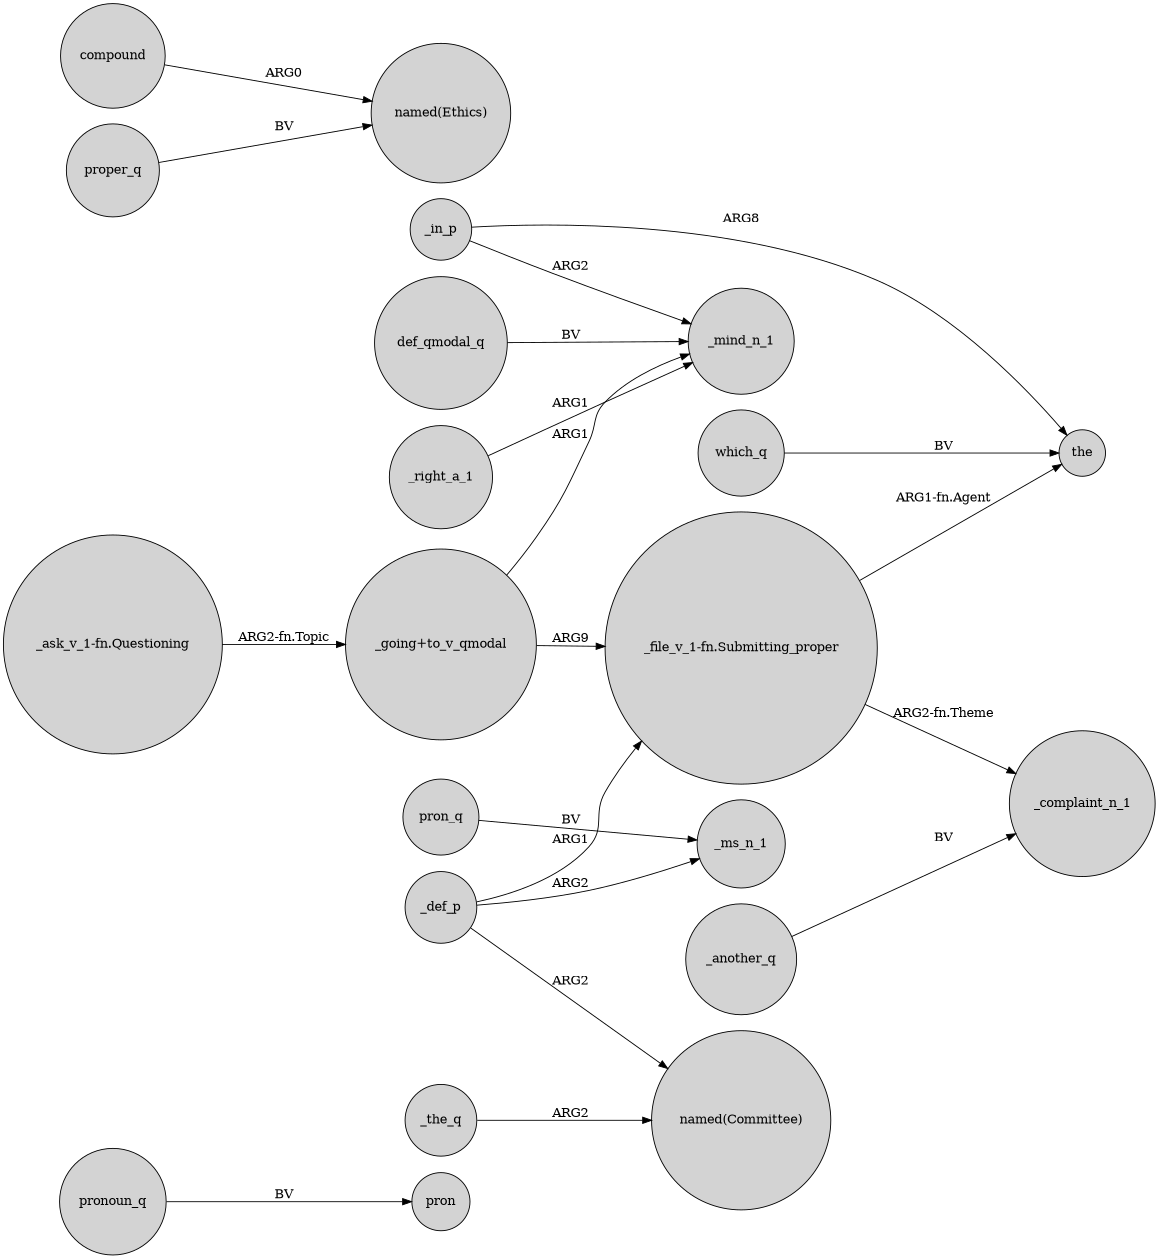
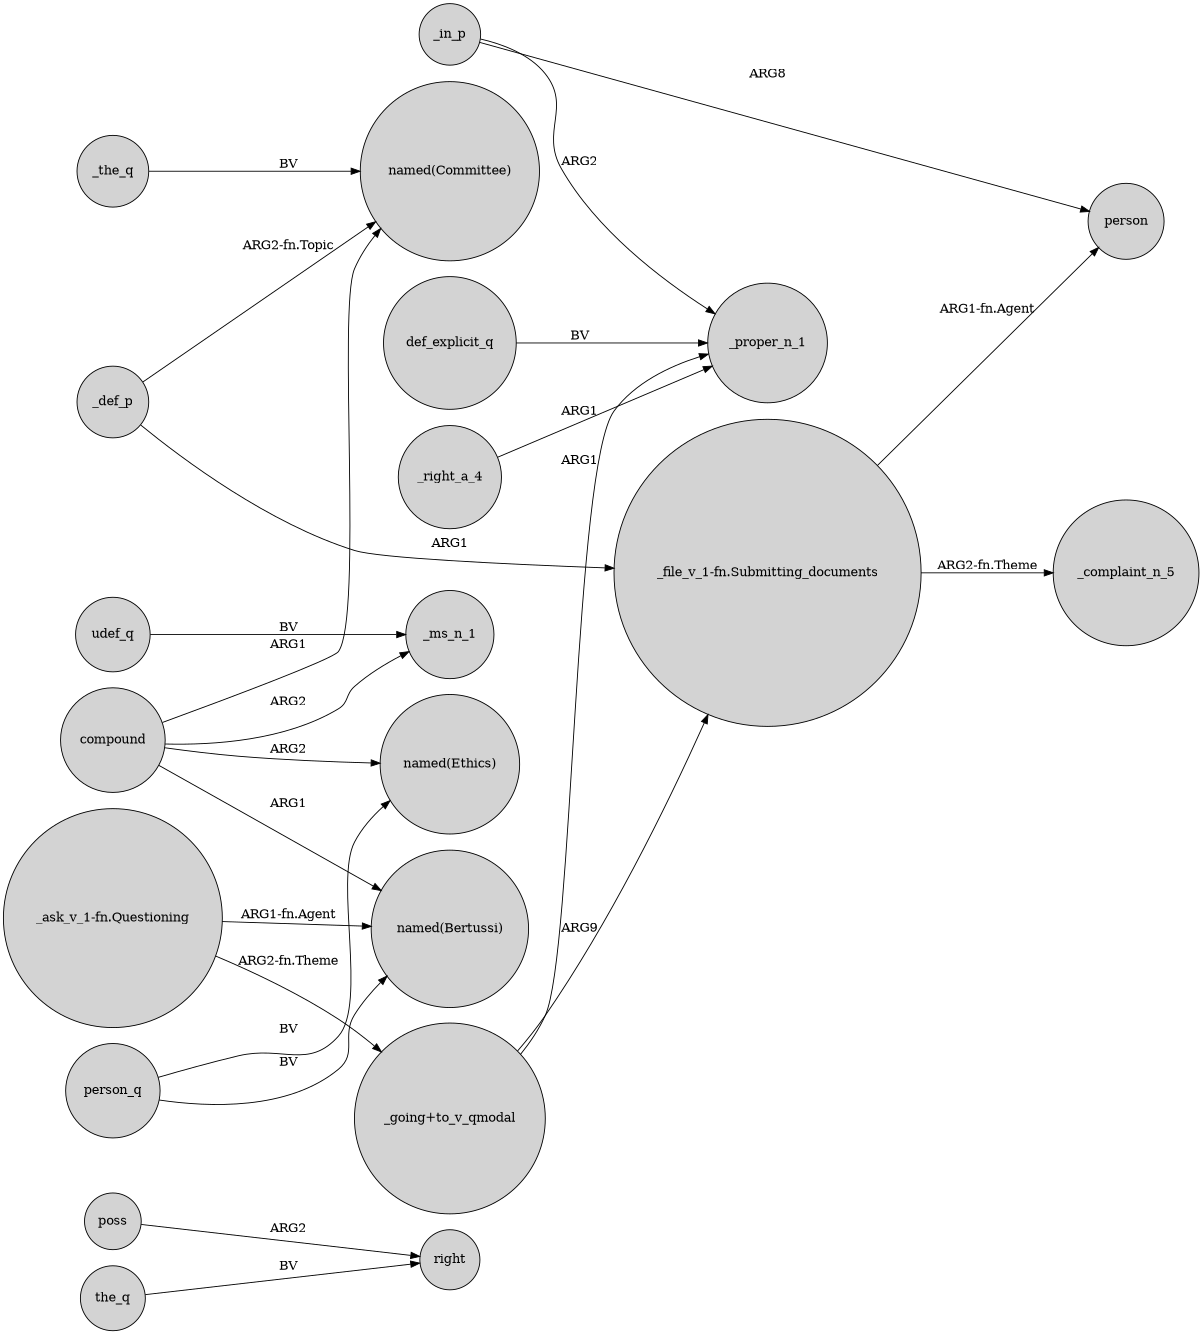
(284, 73) -> (288, 749)
(113, 170) -> (113, 1091)
(741, 341) -> (768, 343)
(441, 343) -> (450, 343)
(741, 453) -> none
(1082, 453) -> (1126, 221)
(441, 477) -> (450, 477)
none -> (350, 536)
(284, 638) -> (288, 961)
(741, 648) -> (768, 573)
(1082, 804) -> (1126, 573)
(441, 817) -> (113, 635)
(585, 891) -> (295, 728)
none -> (450, 929)
(741, 959) -> none
(571, 981) -> (288, 246)
(571, 1114) -> (288, 164)
(113, 1202) -> (113, 1298)
(441, 1202) -> (450, 1260)
none -> (113, 1221)
